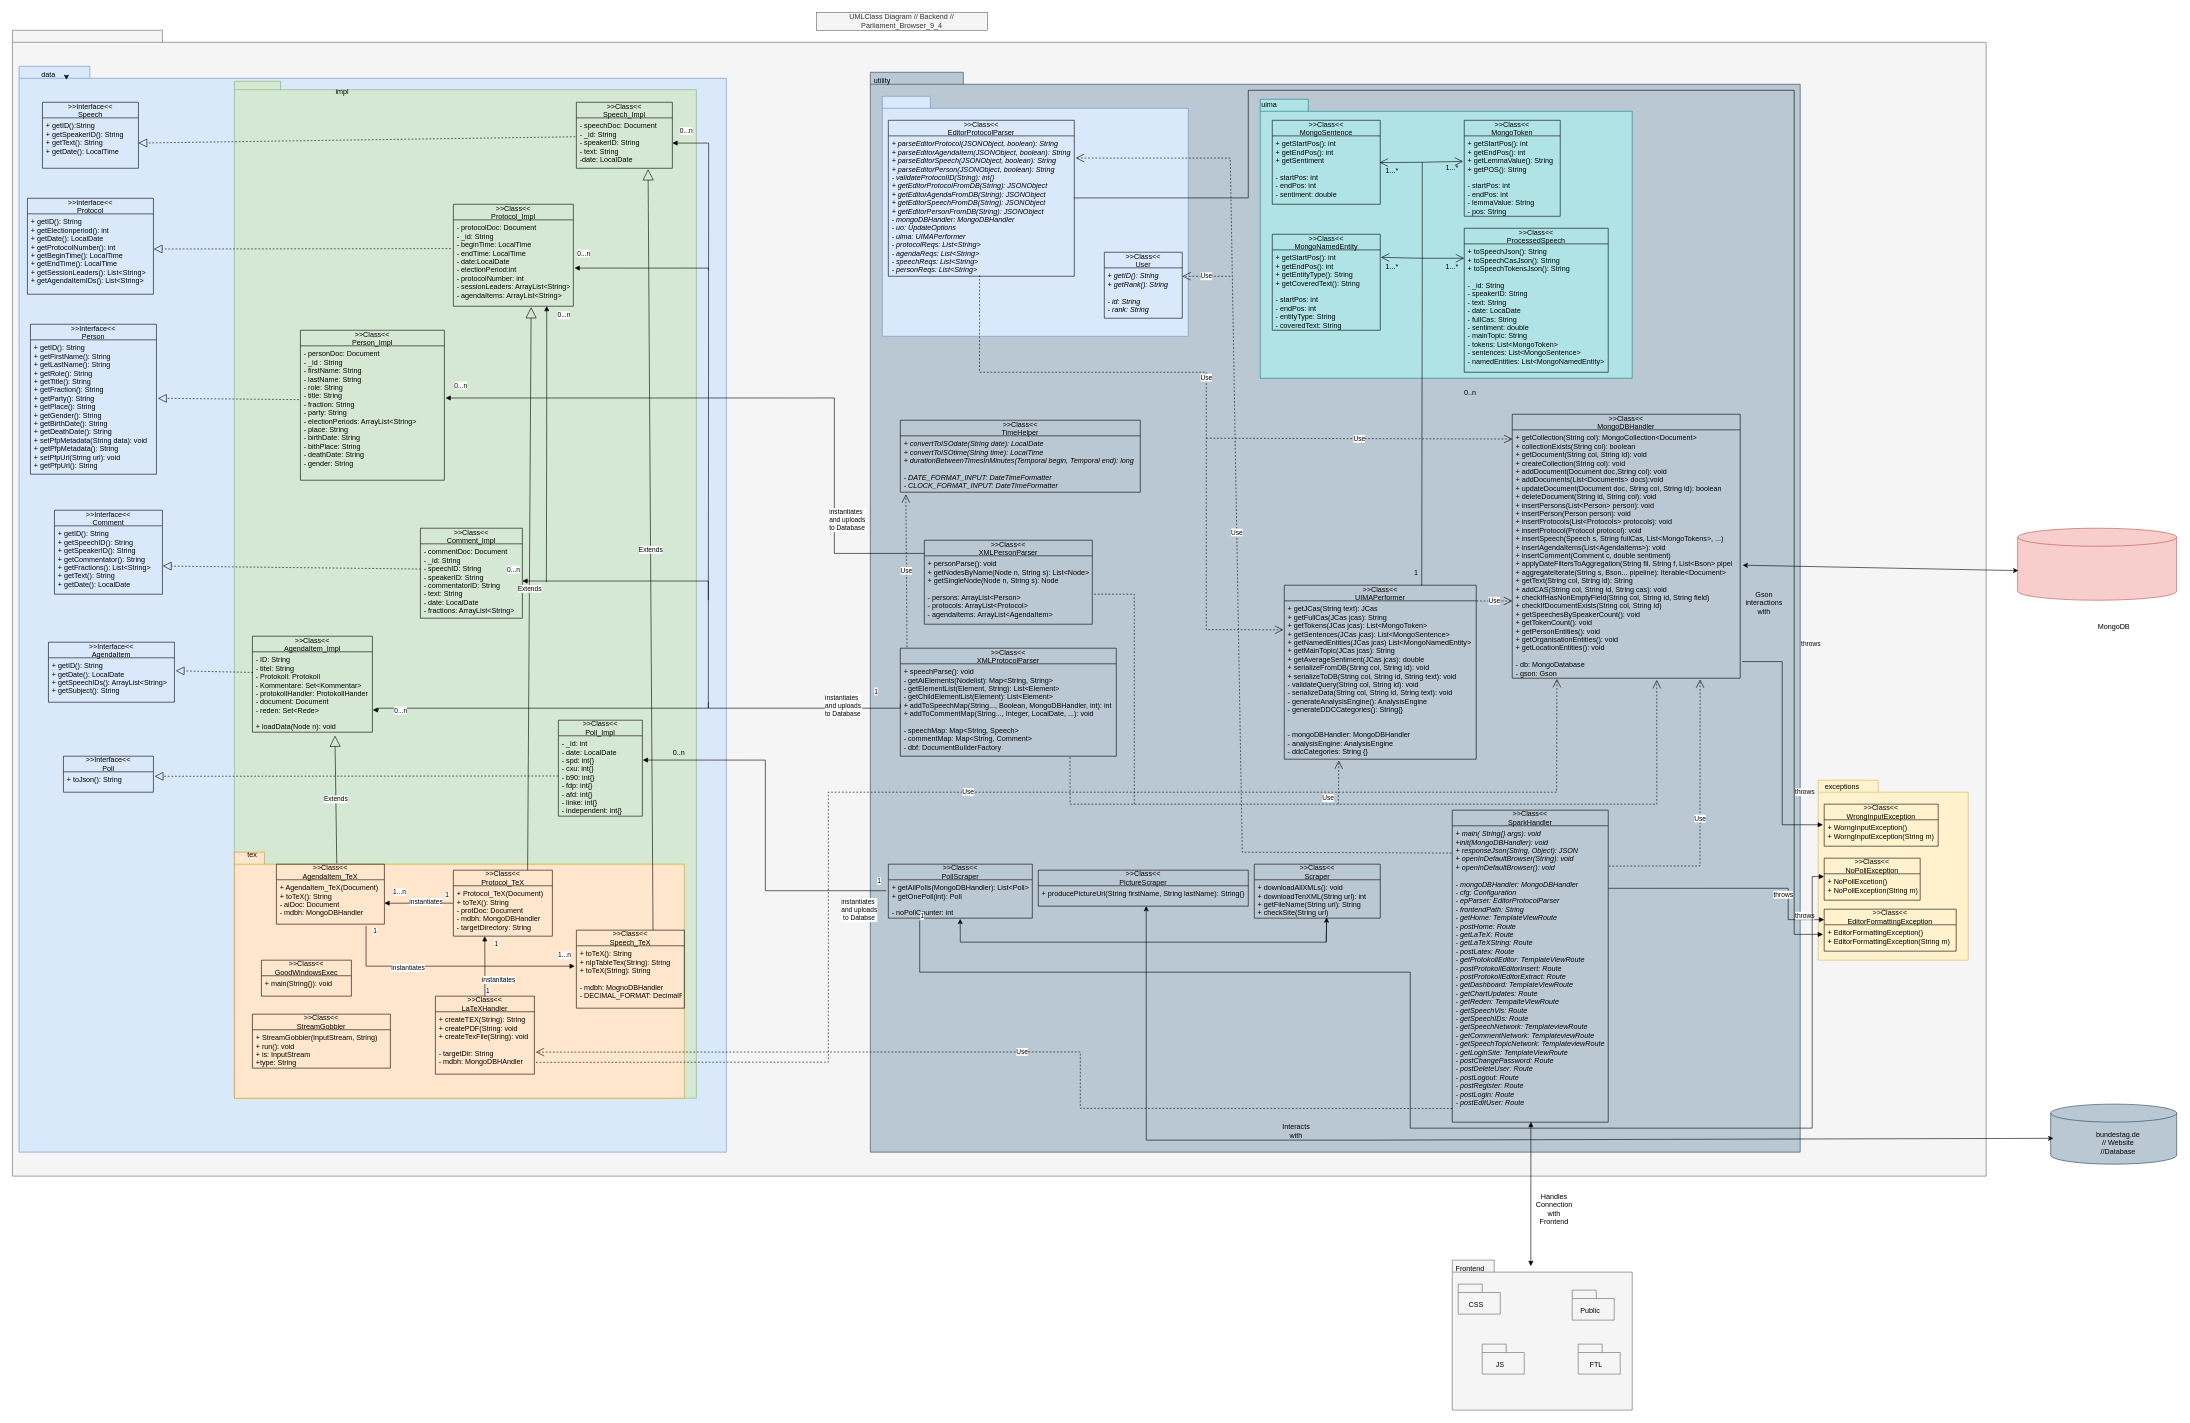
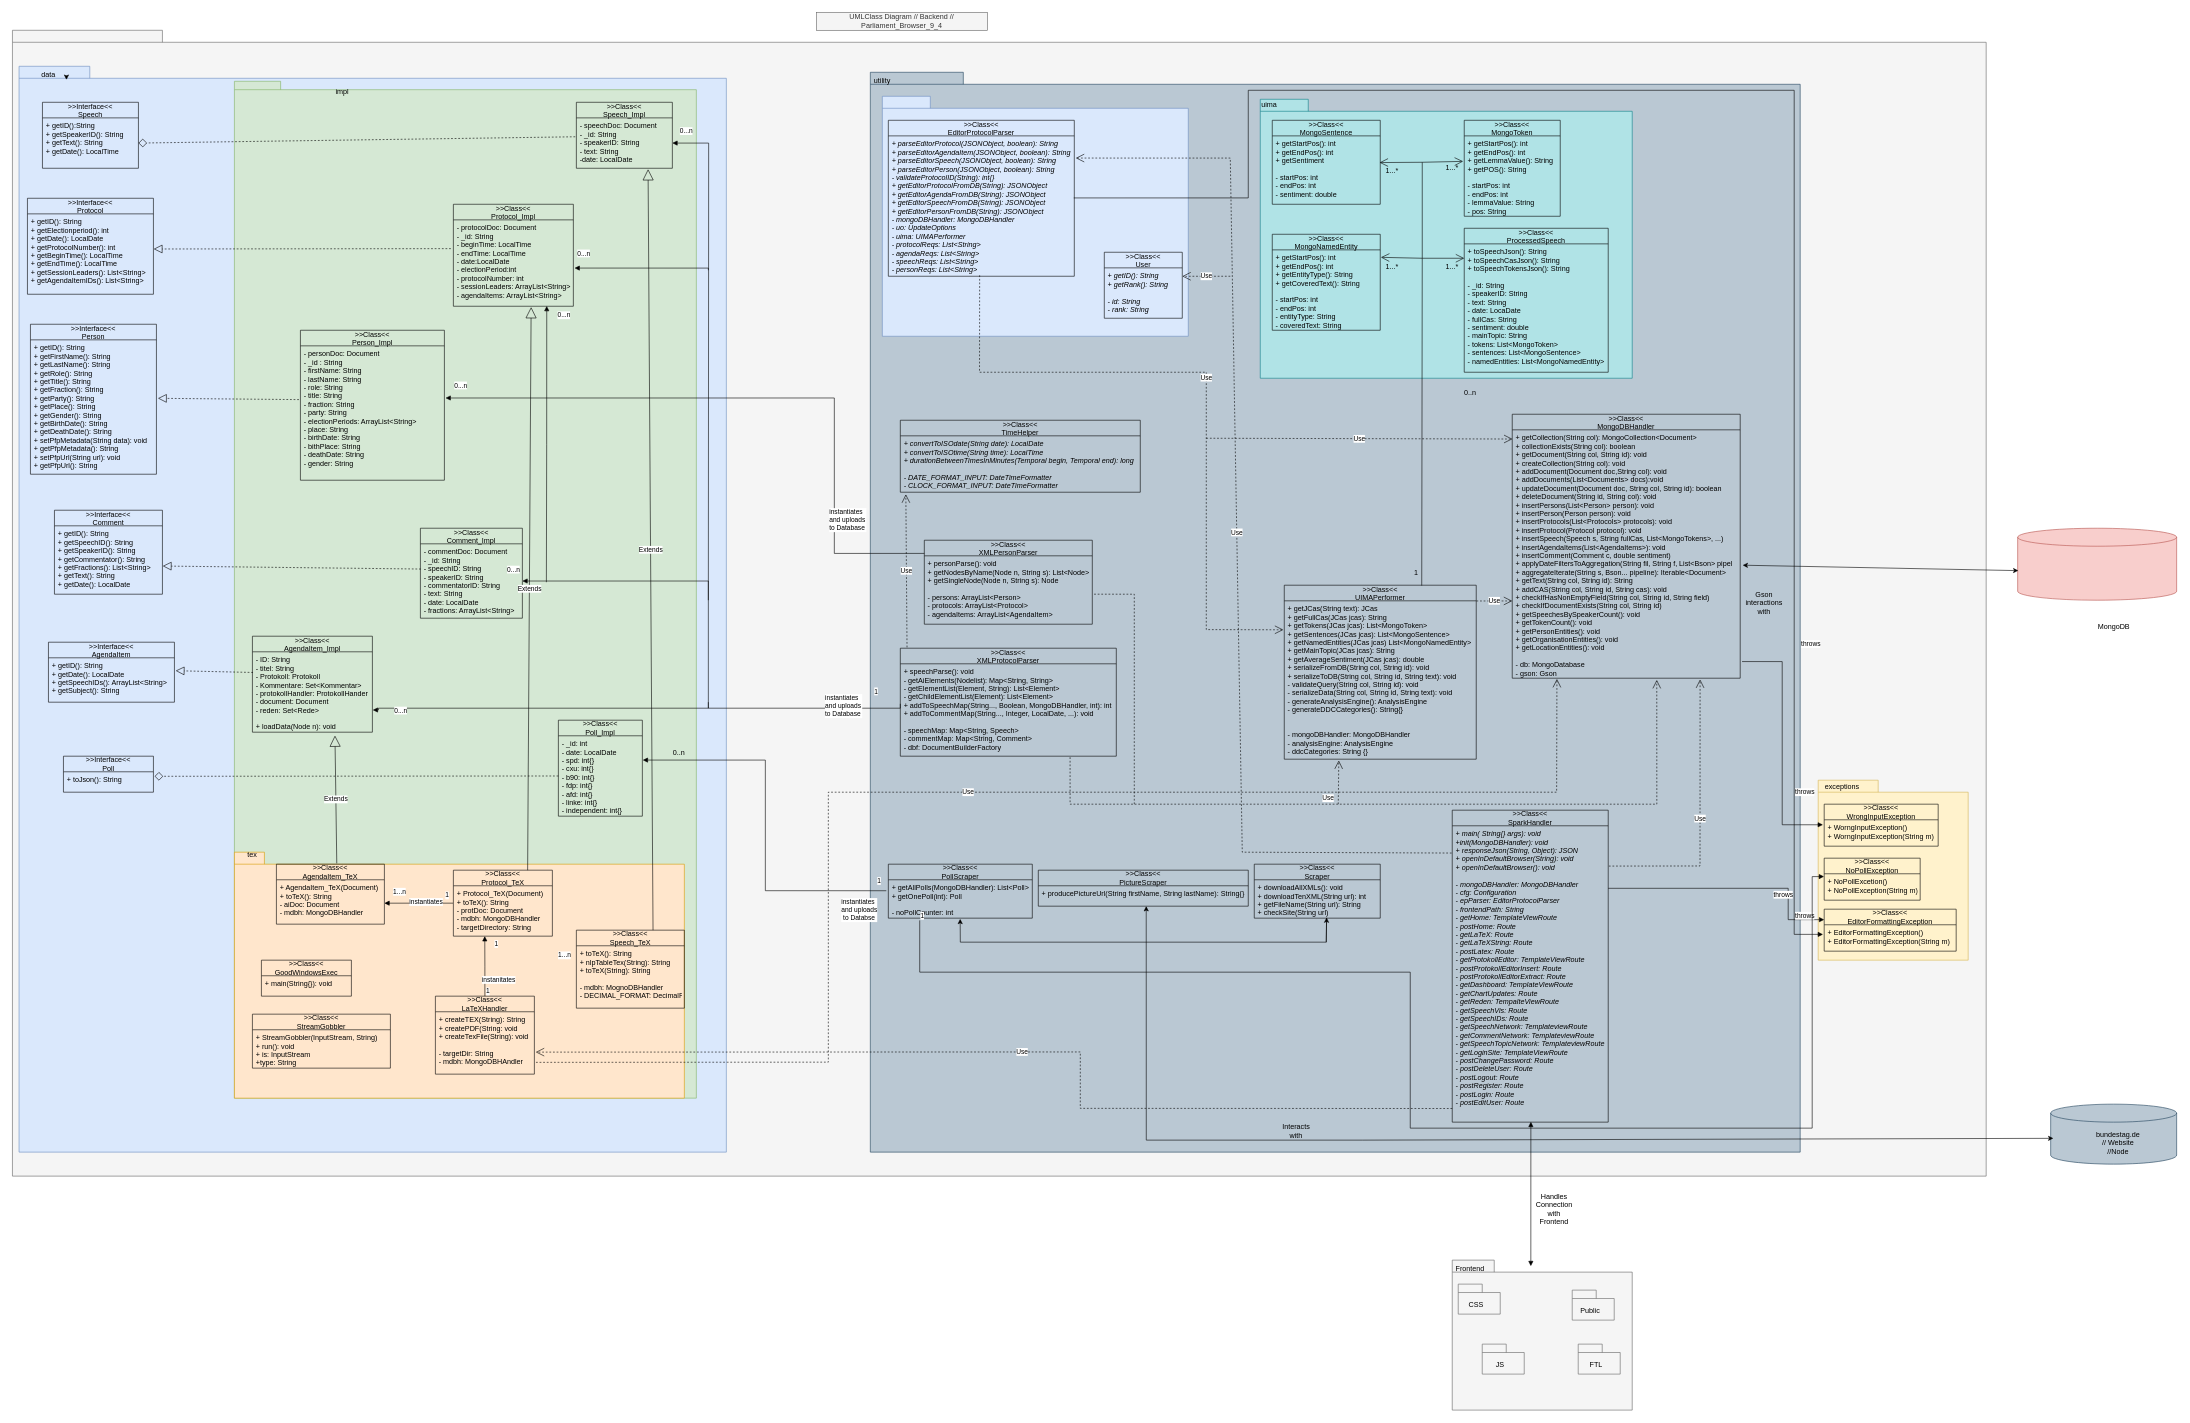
(148, 143) -> (148, 143)
(164, 776) -> (164, 776)
(408, 966) -> none
(2118, 1143) -> (2118, 1143)
